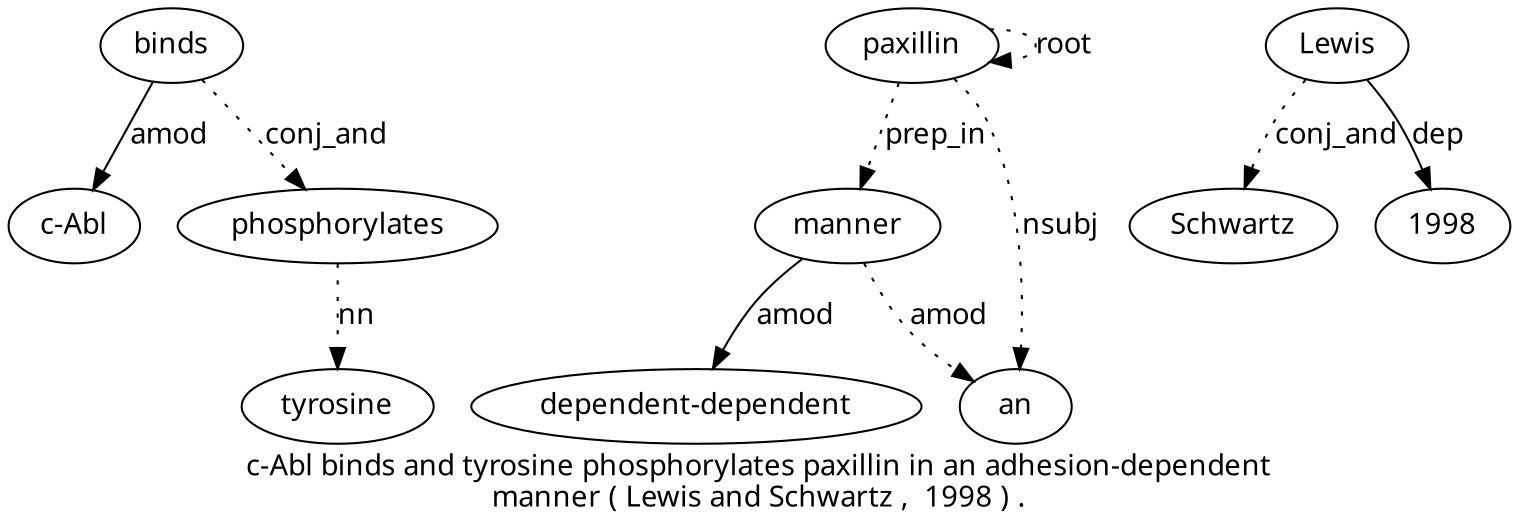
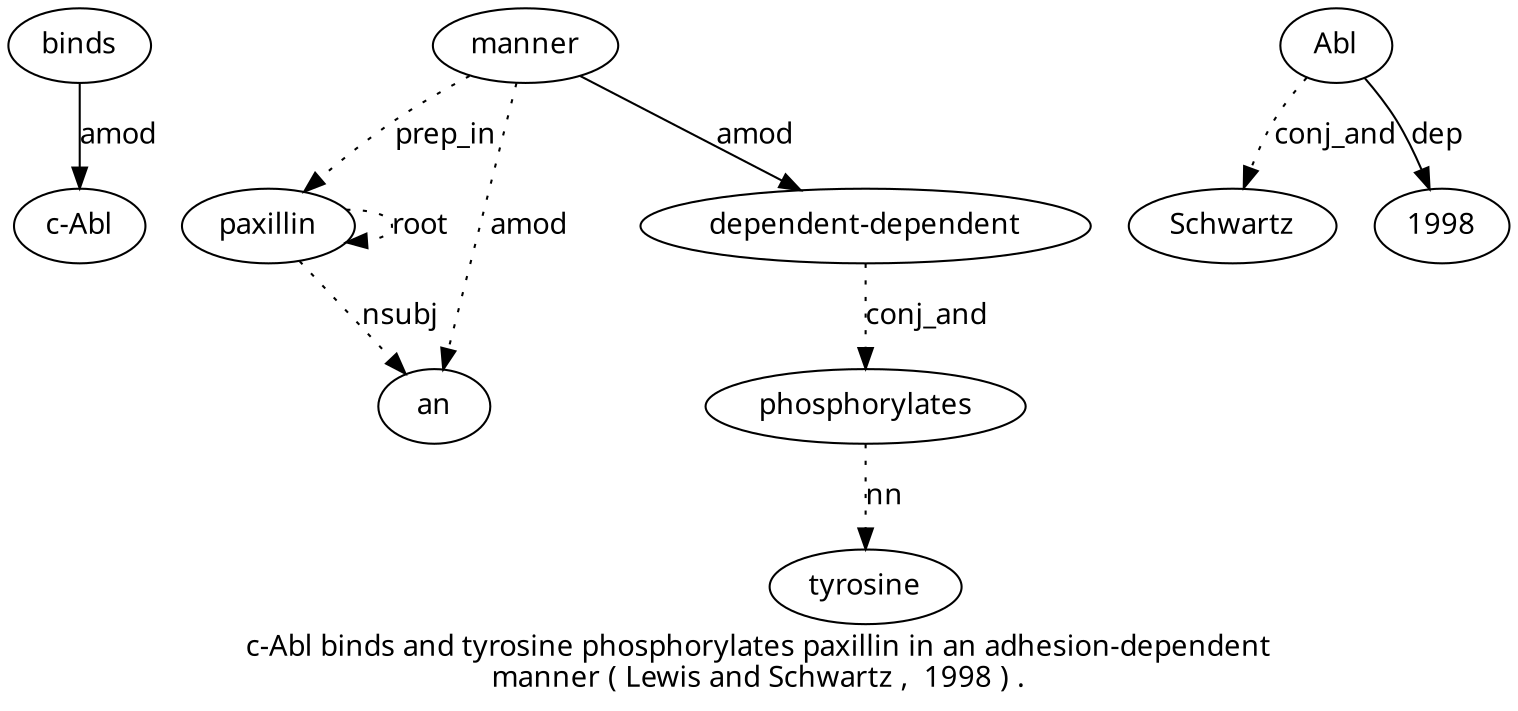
(1337, 46) -> (1336, 46)
(883, 126) -> (392, 122)
(246, 127) -> (866, 306)
